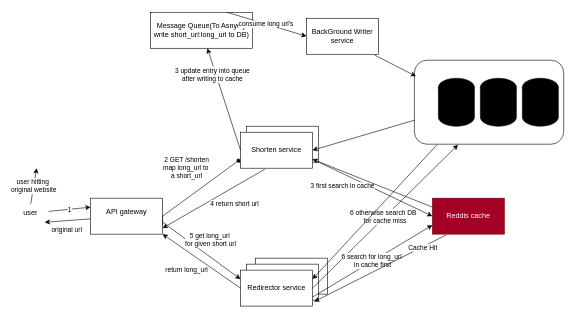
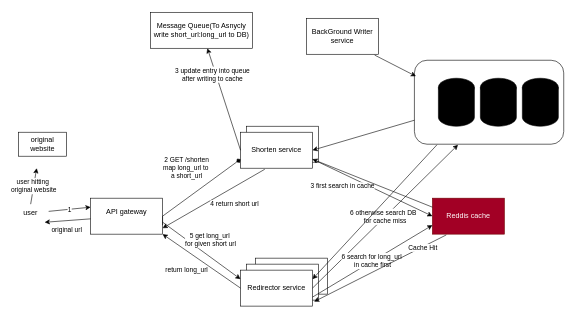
(265, 24) -> none
none -> (42, 144)
